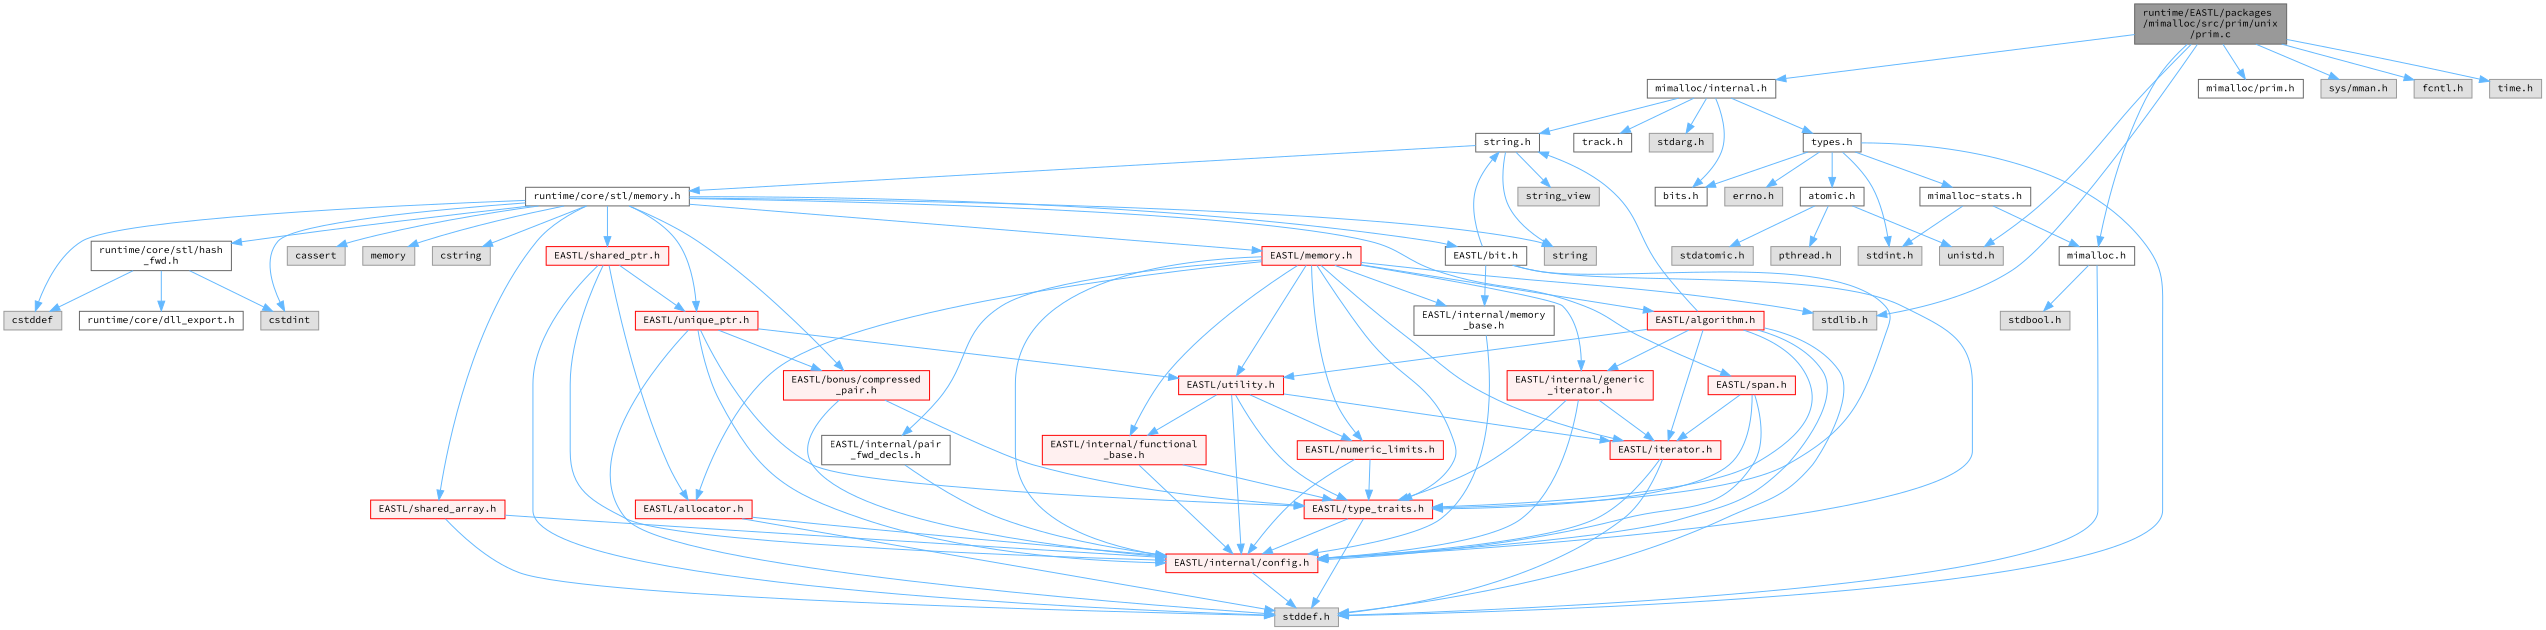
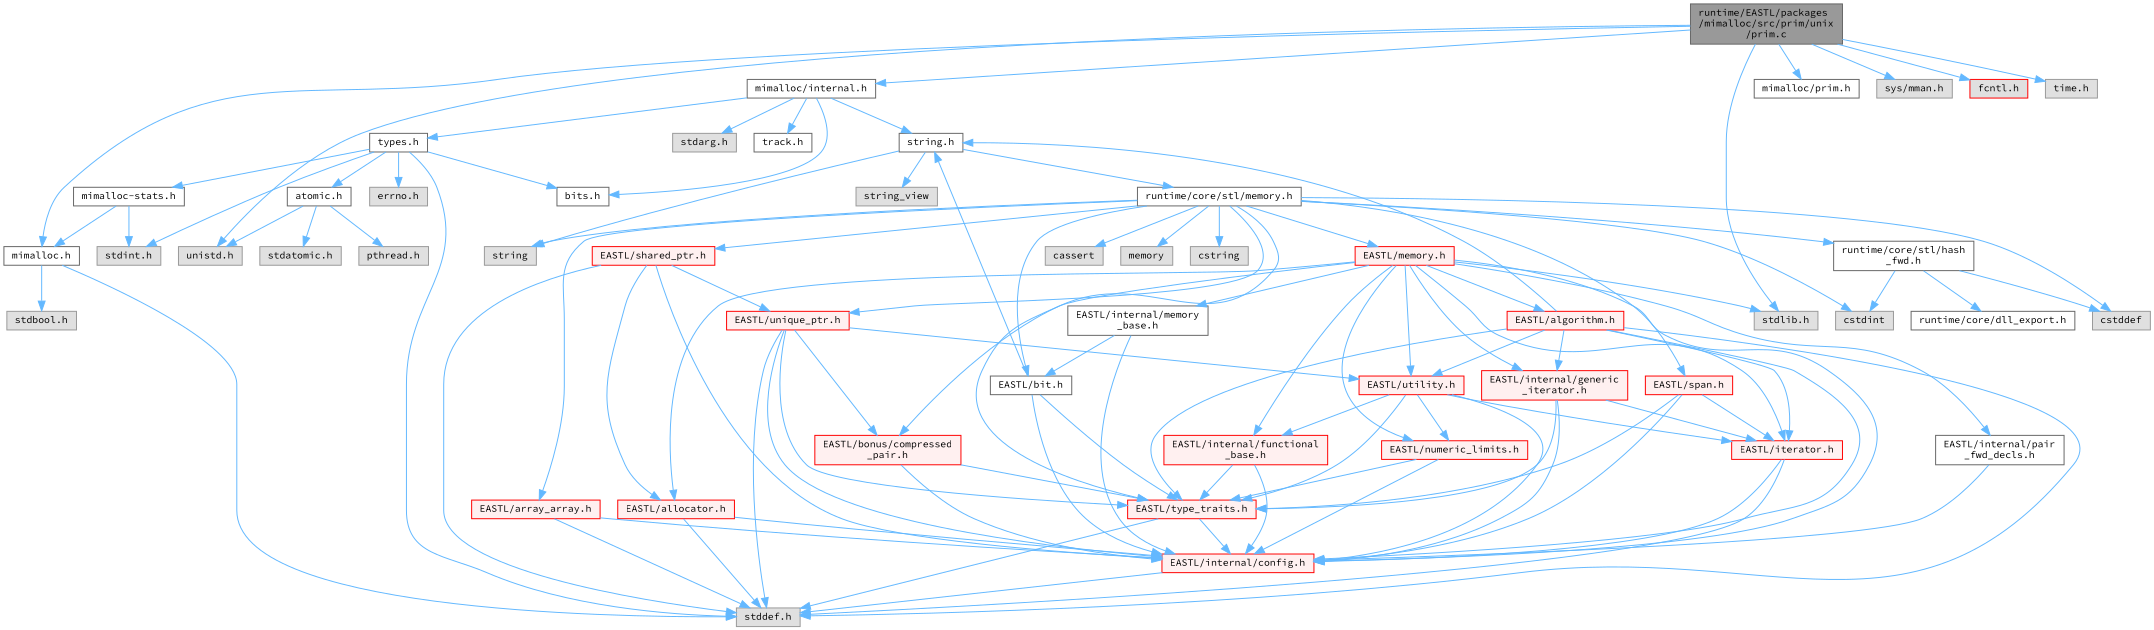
(2443, 89) -> (1999, 89)
(1485, 280) -> (1077, 358)
(438, 509) -> (536, 509)
